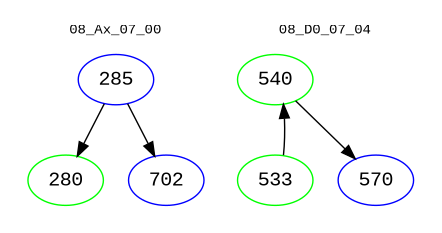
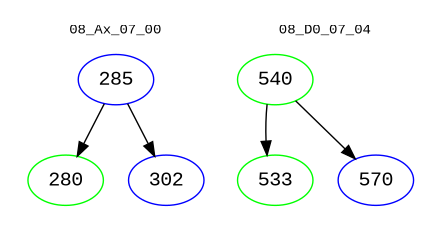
(285, 137) -> (266, 123)
(166, 180) -> (166, 180)
